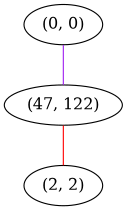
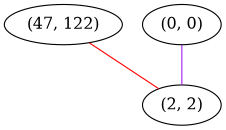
(63, 65) -> (182, 65)
